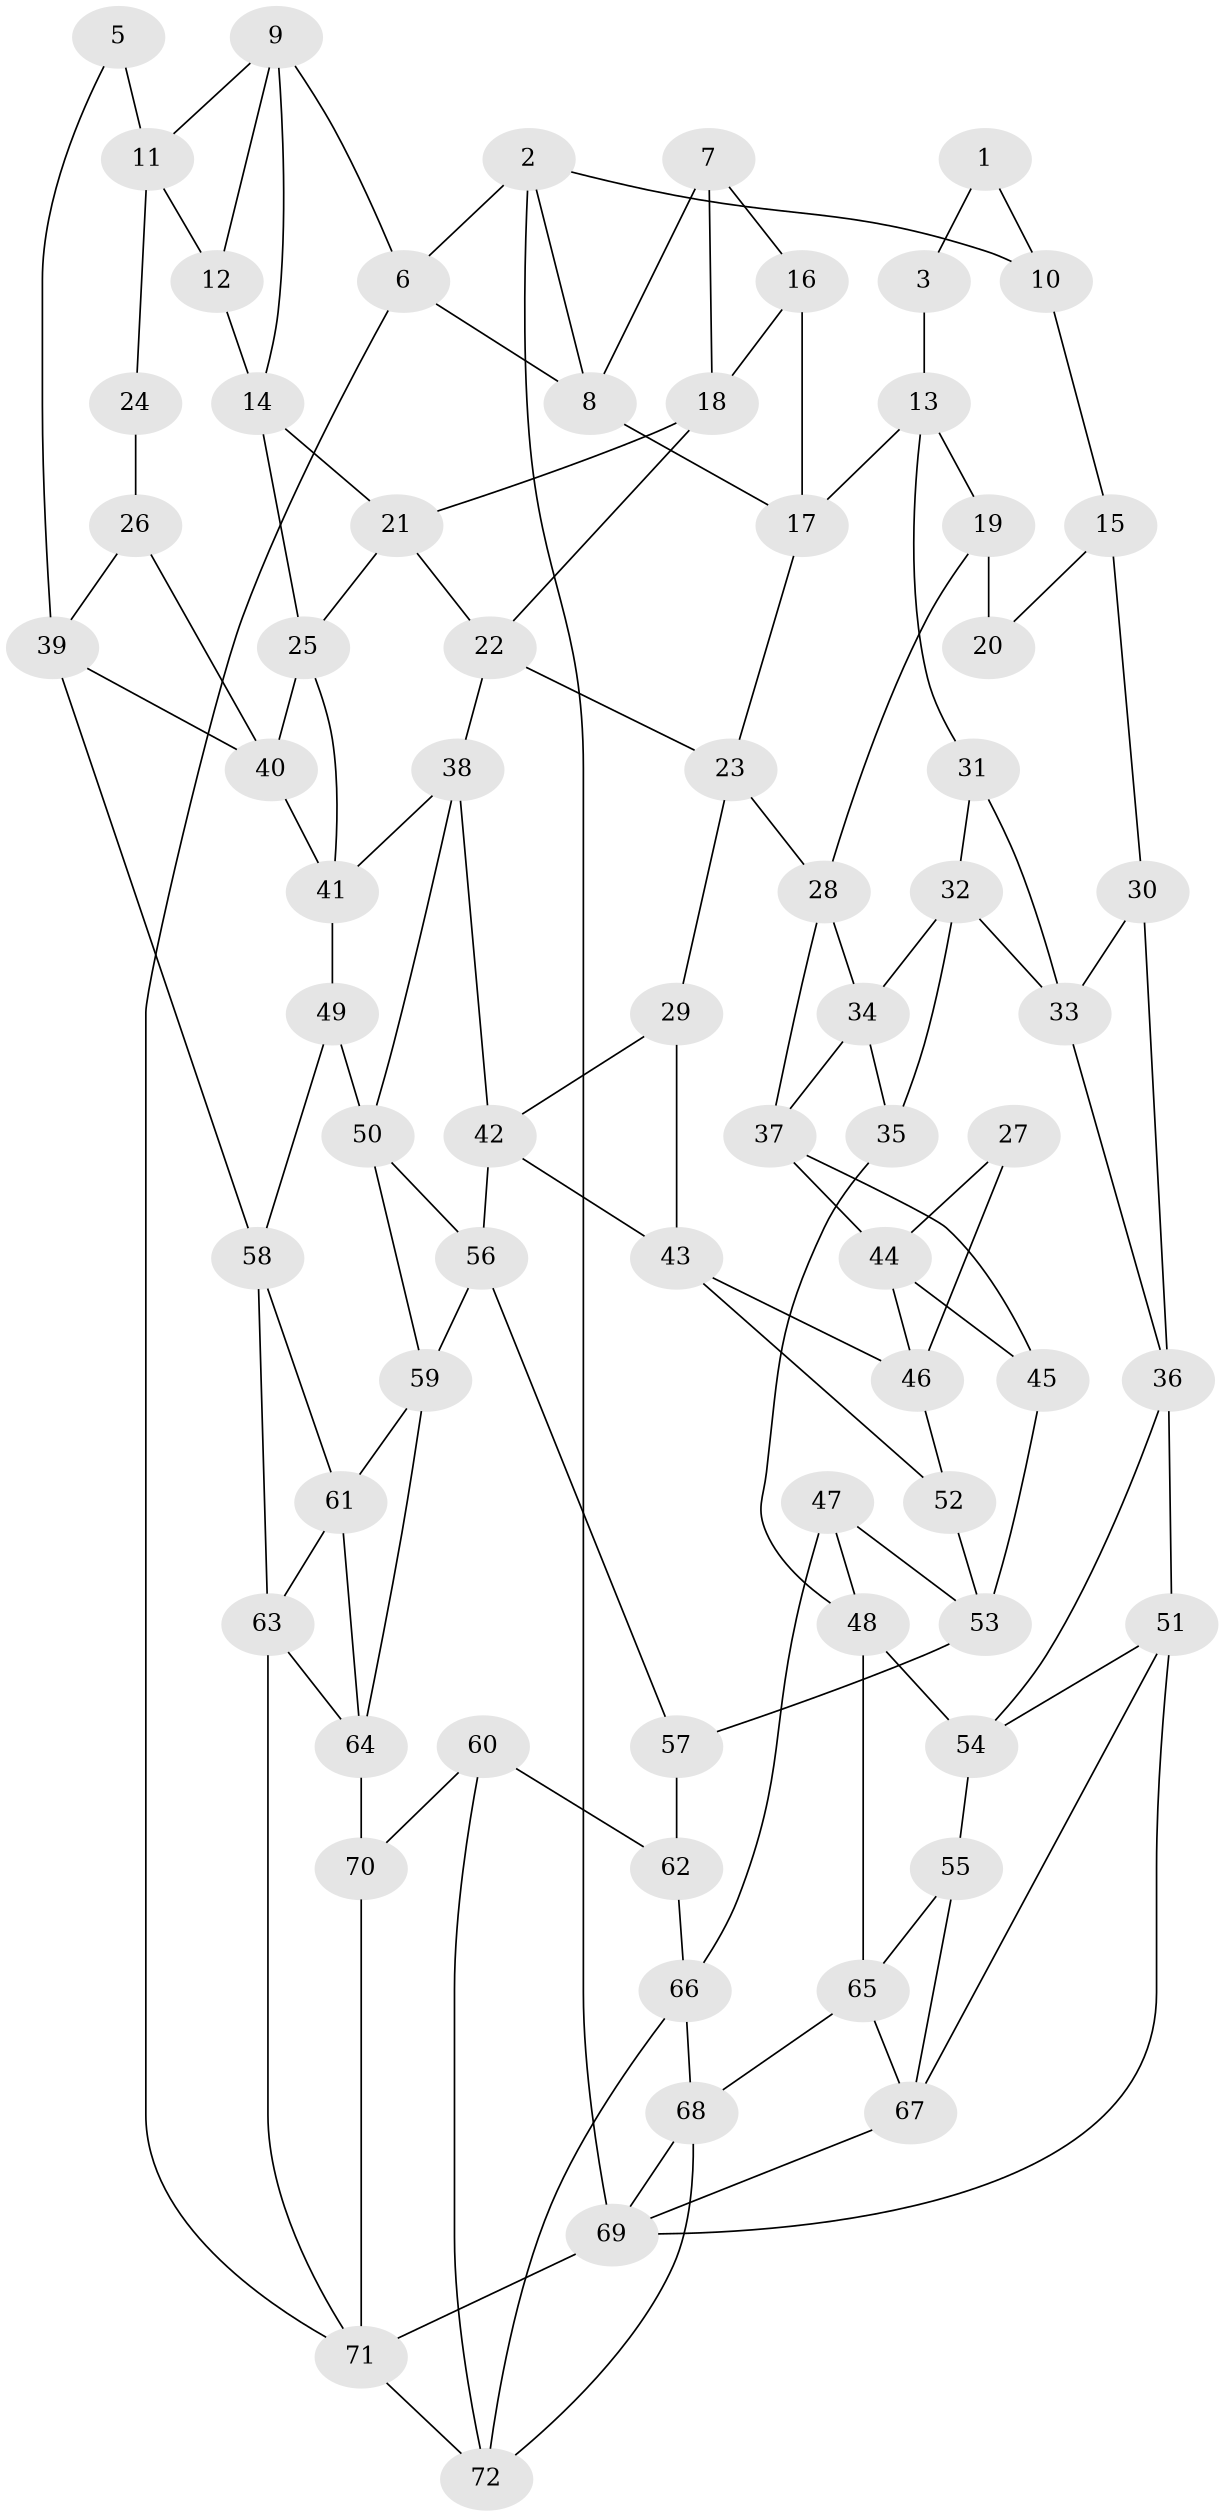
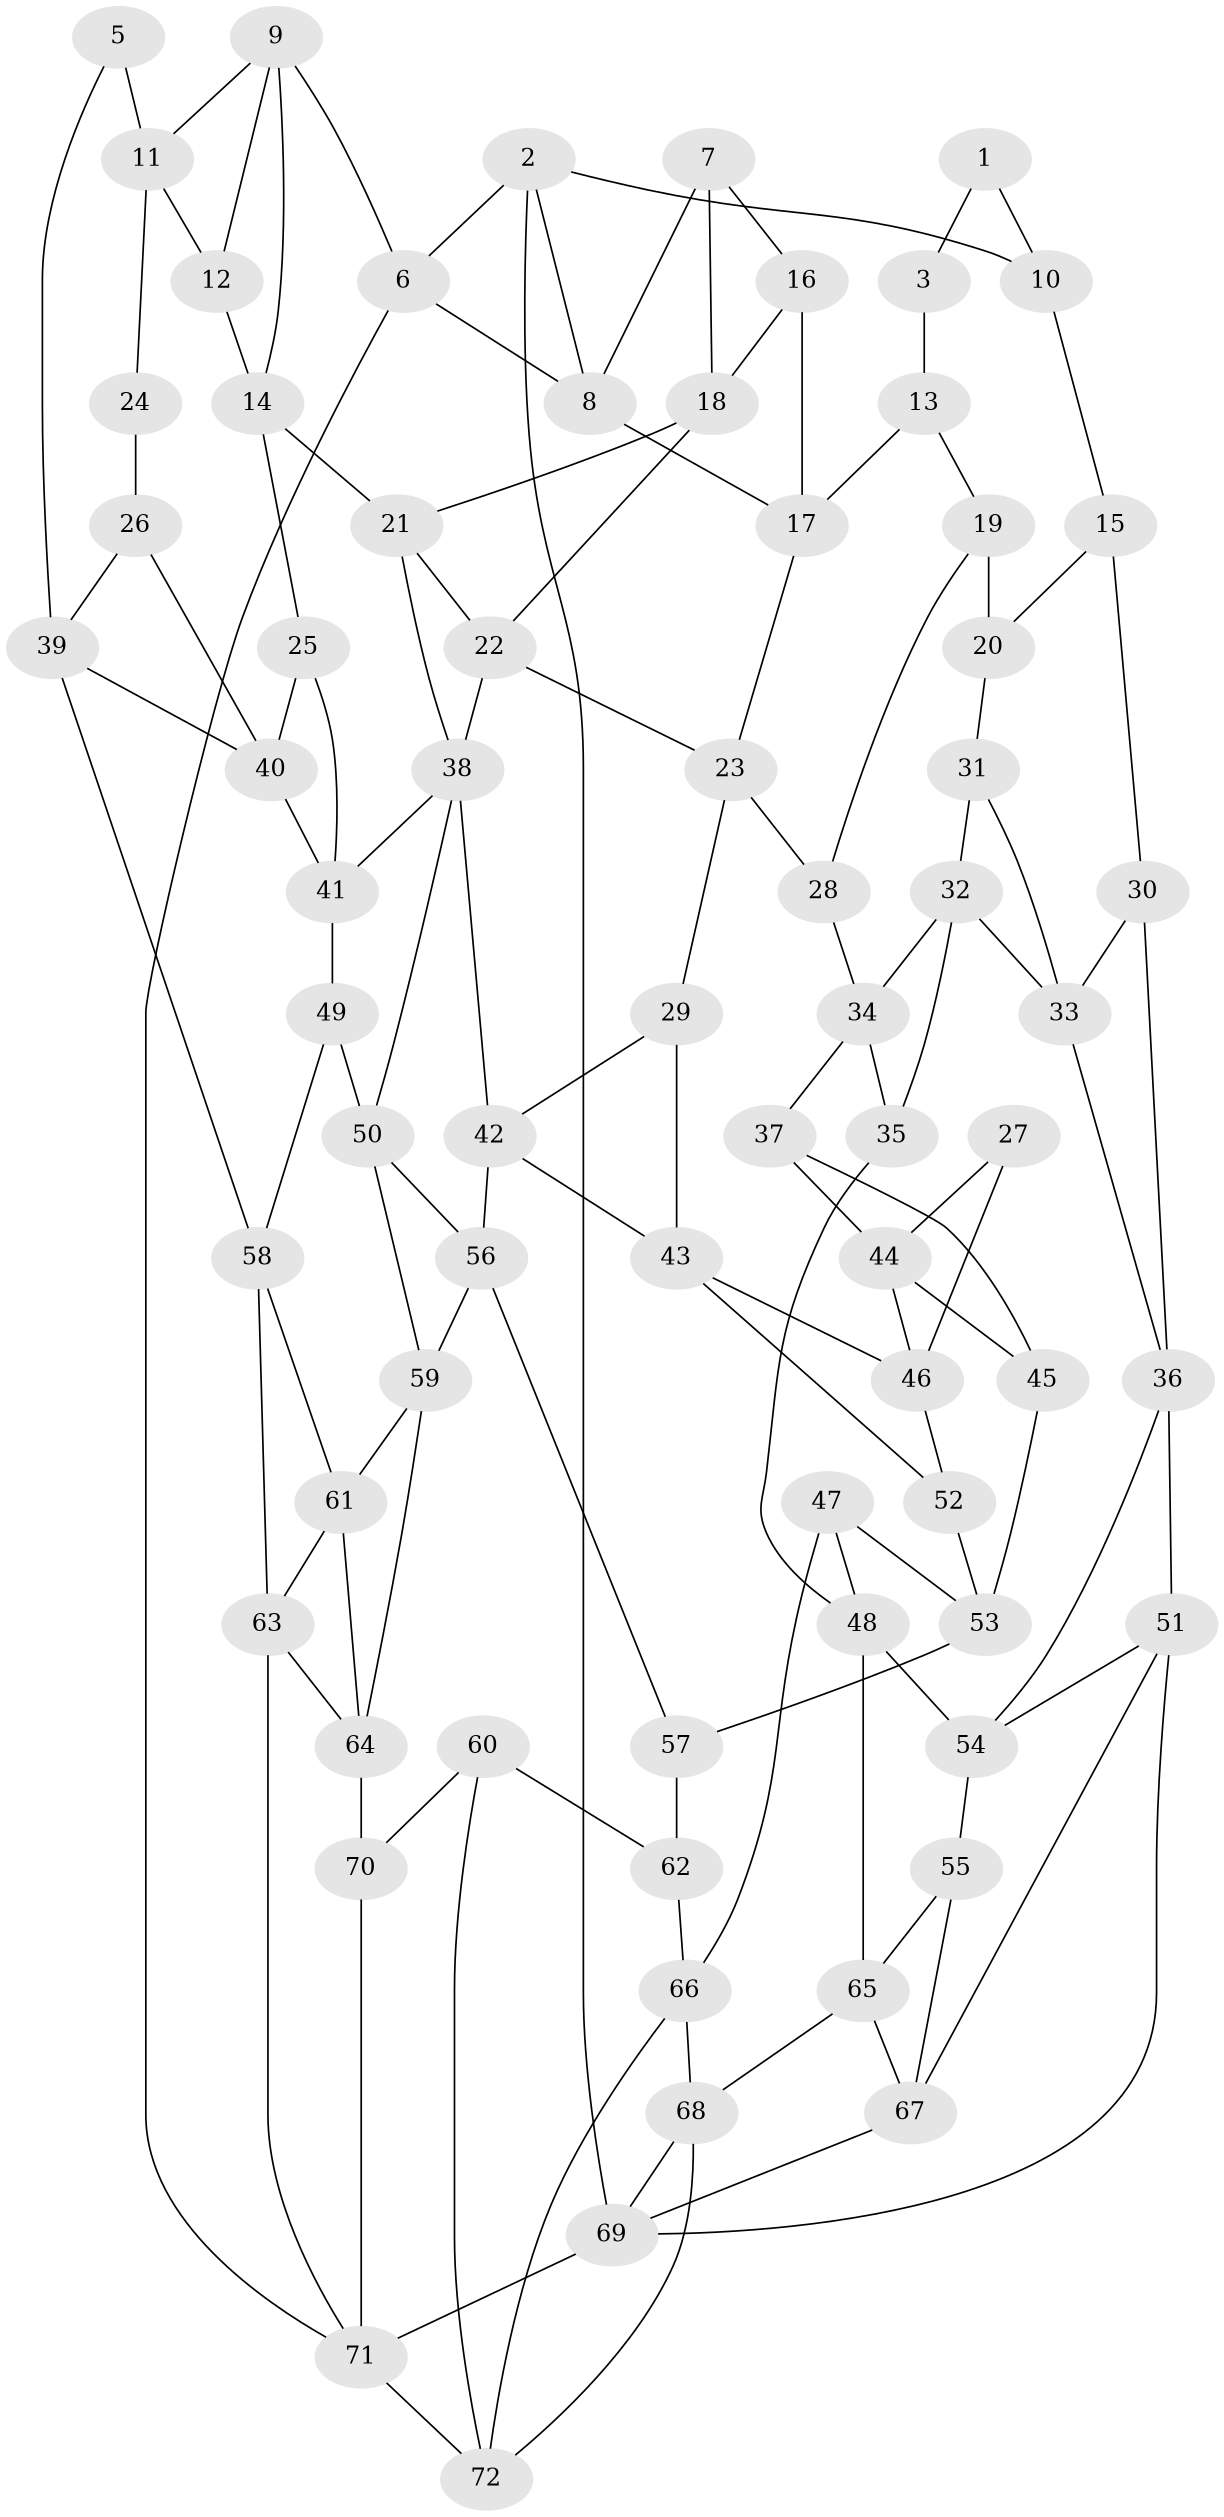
(350, 587) -> (422, 649)
(915, 591) -> (981, 709)
(795, 1014) -> none
